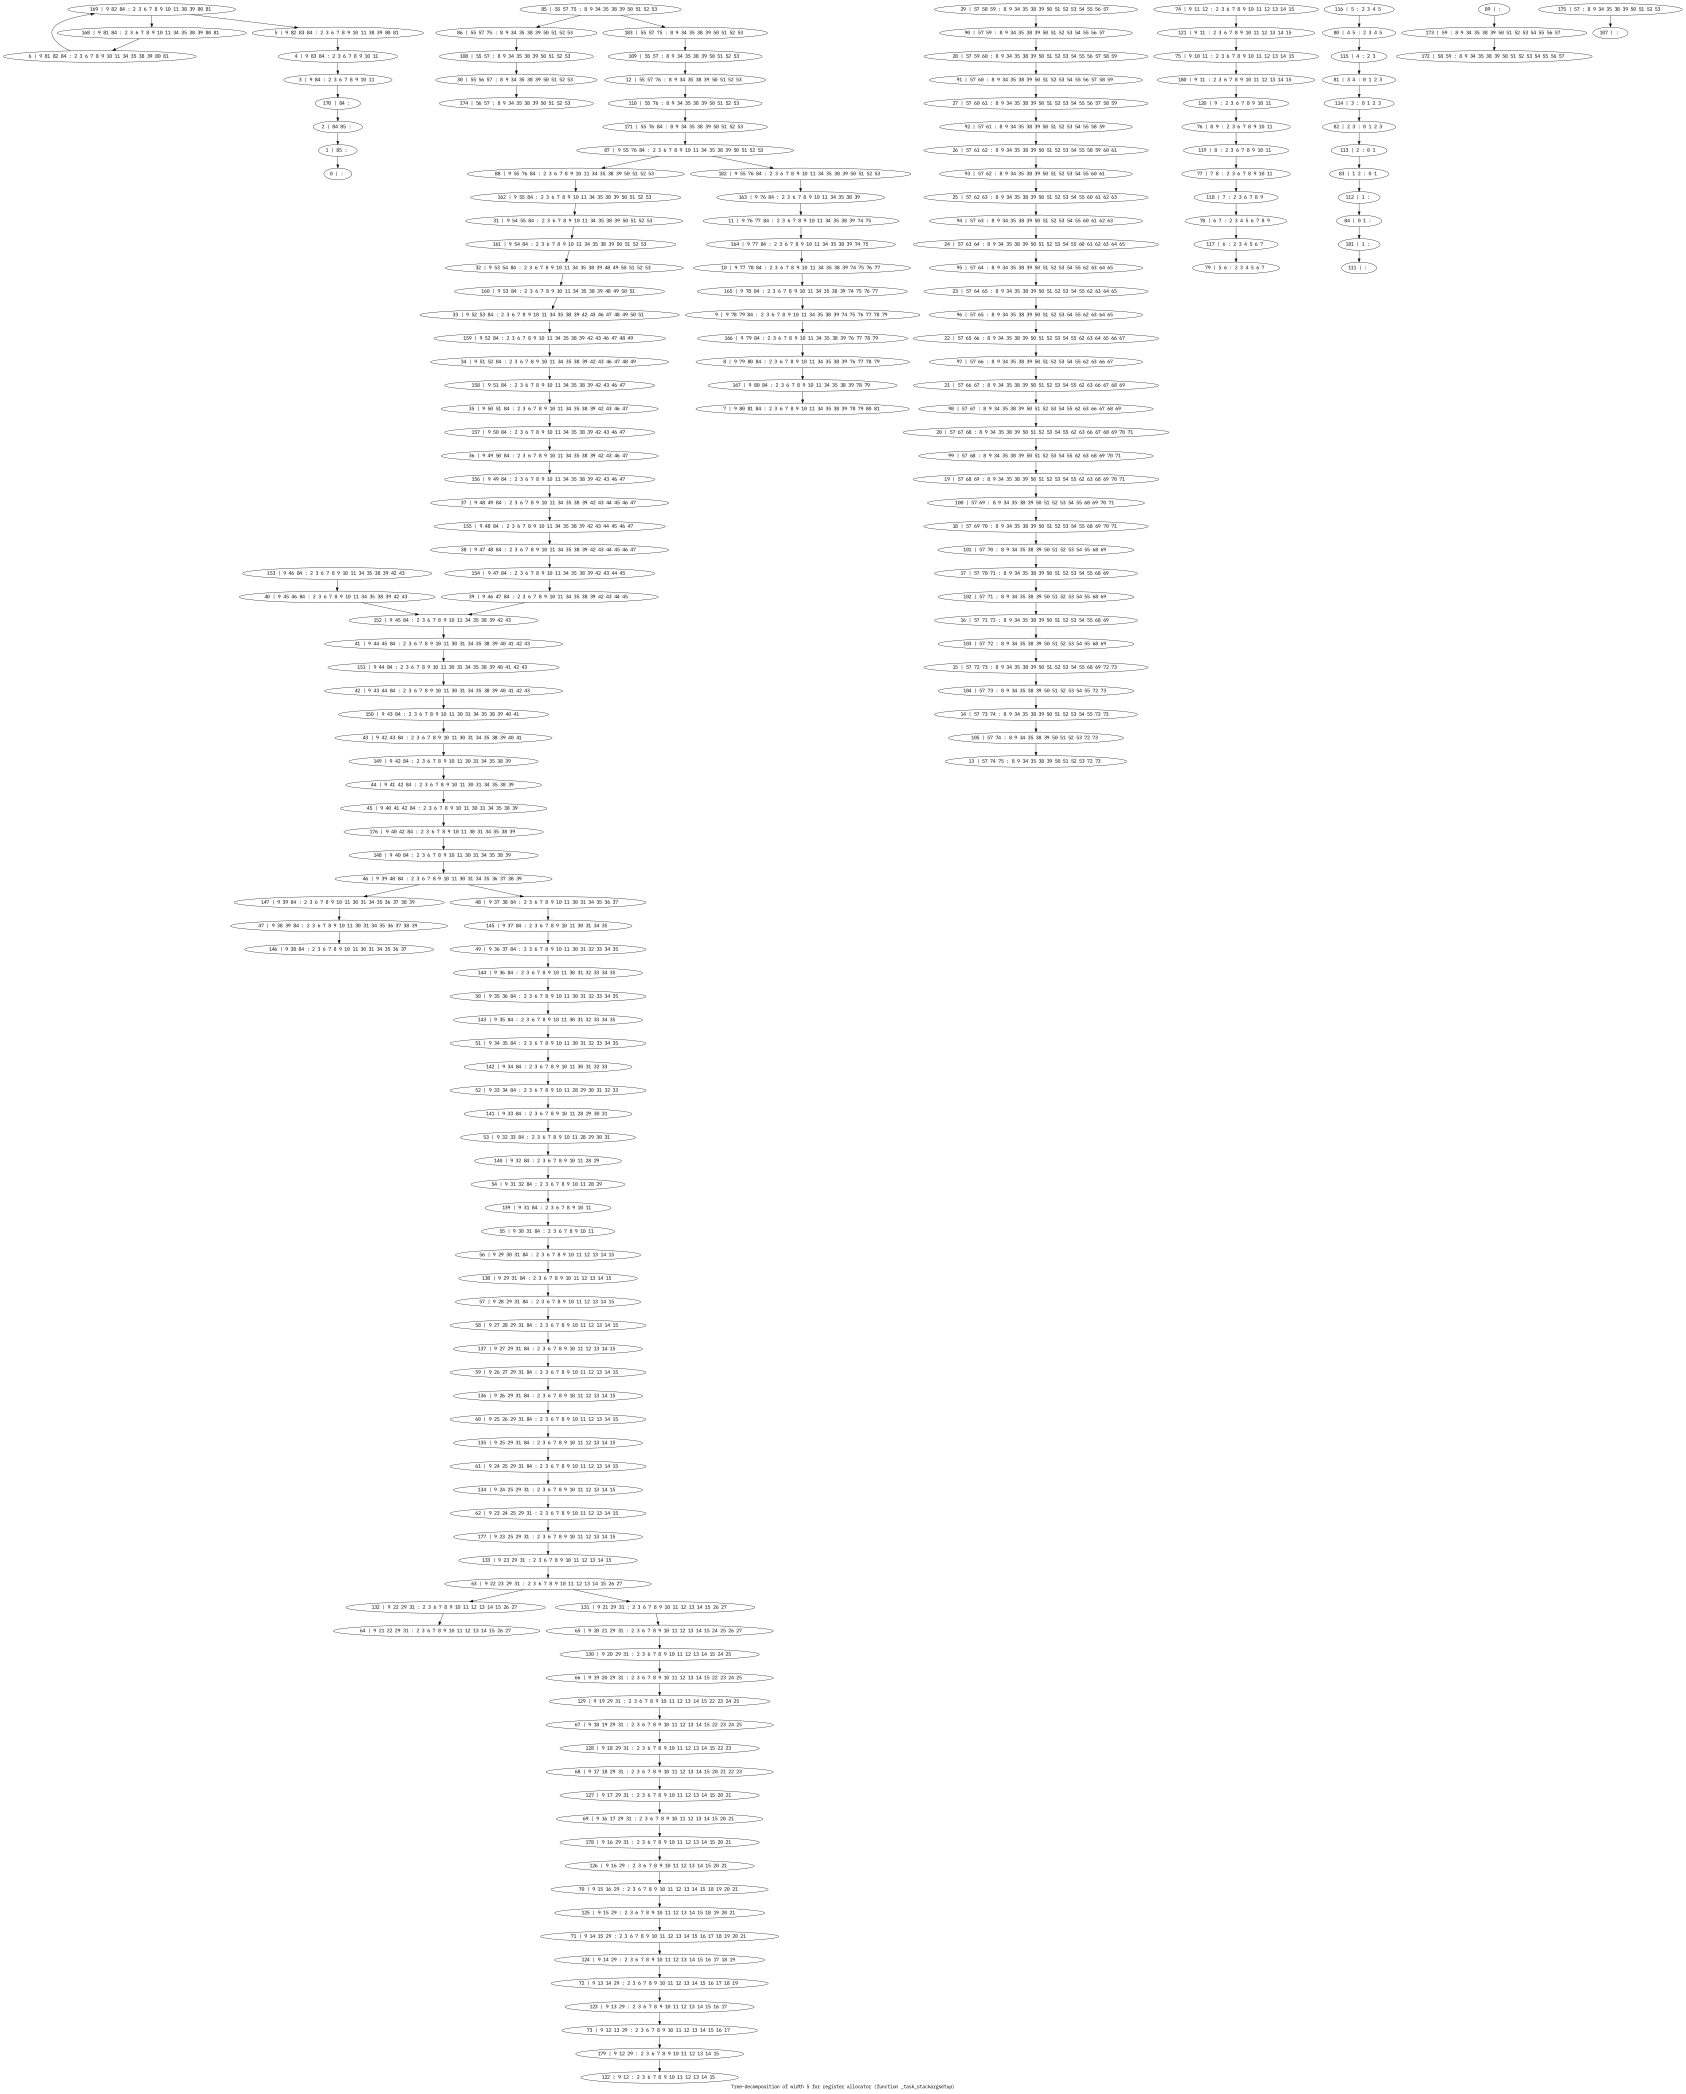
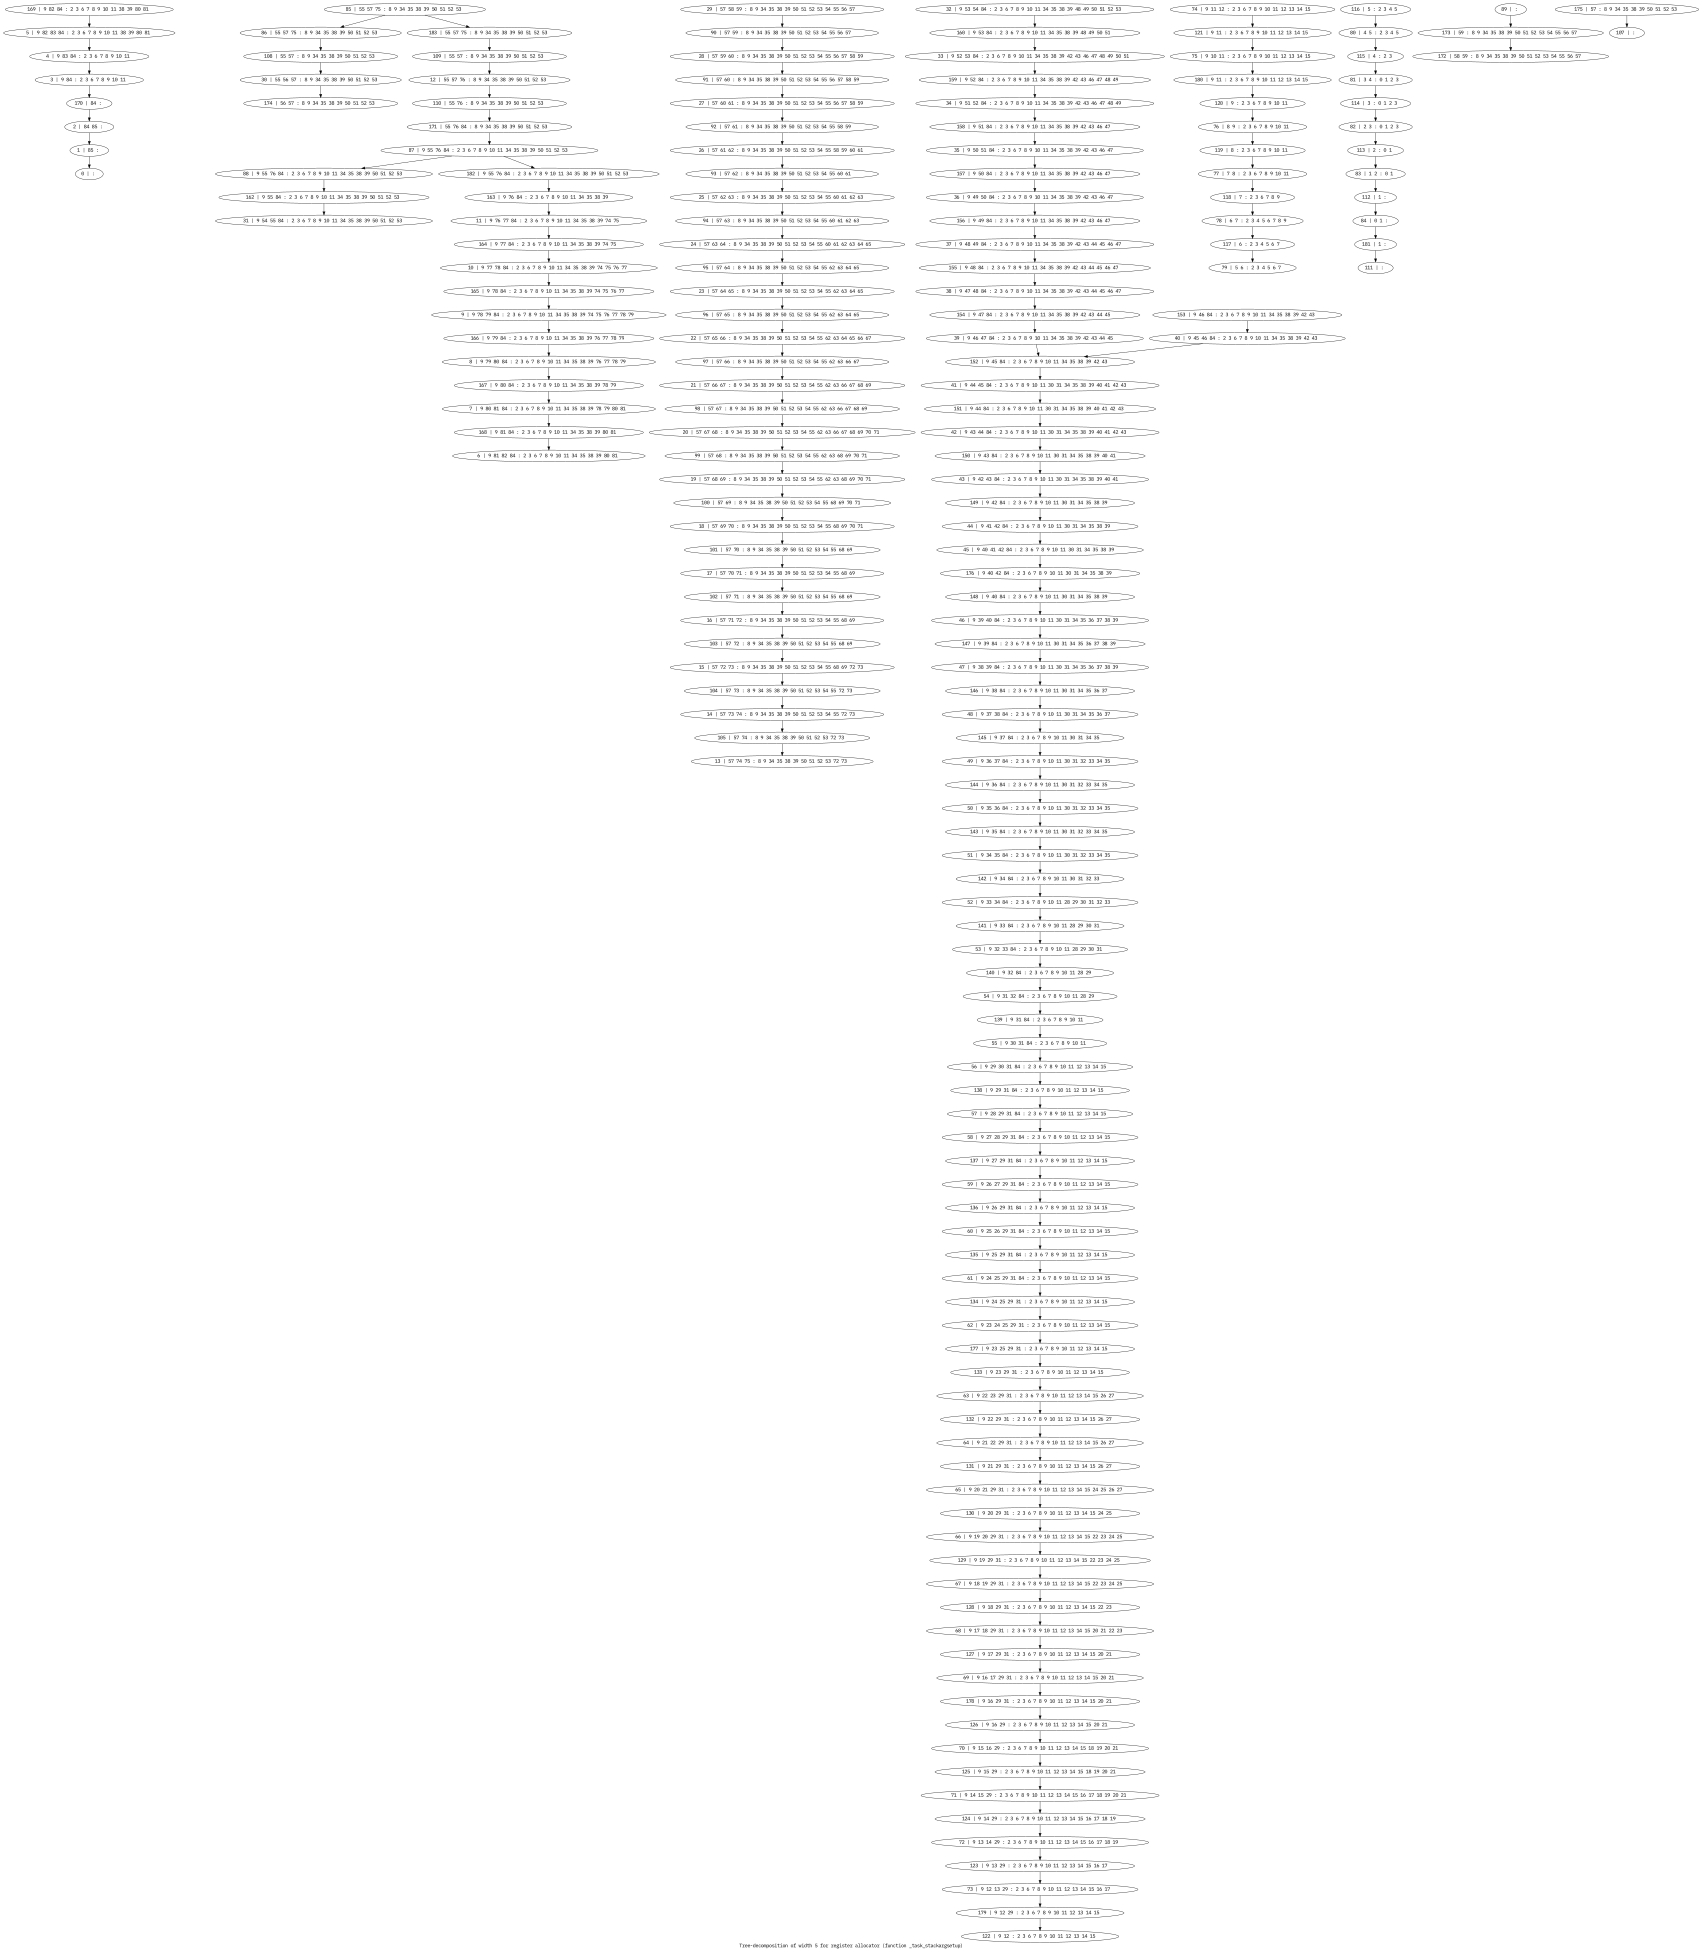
(152, 20) -> (549, 419)
(56, 25) -> none
(571, 244) -> none
(494, 890) -> (1040, 701)
(600, 1595) -> (1040, 1453)
